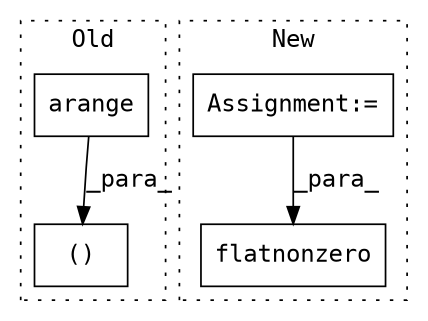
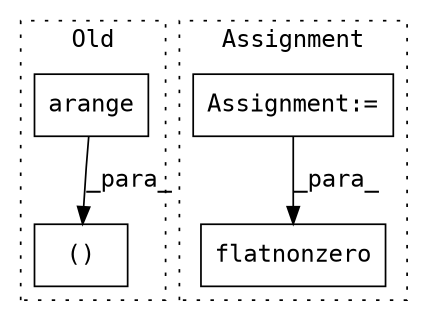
(293, 41) -> (293, 41)
